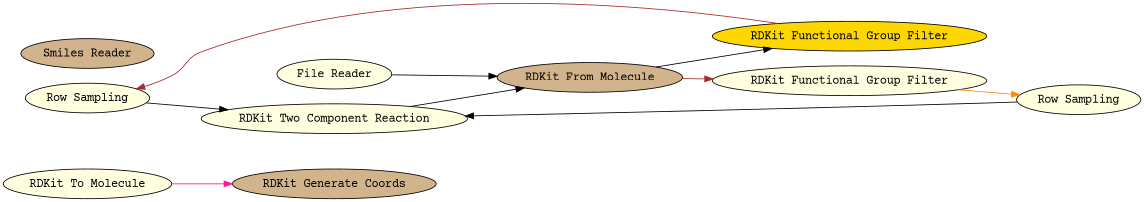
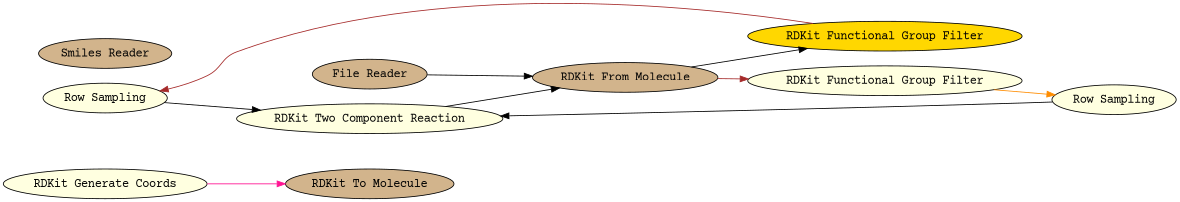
(334, 74) -> (370, 74)
(87, 184) -> (370, 184)
(198, 184) -> (242, 184)
(334, 184) -> (105, 184)
